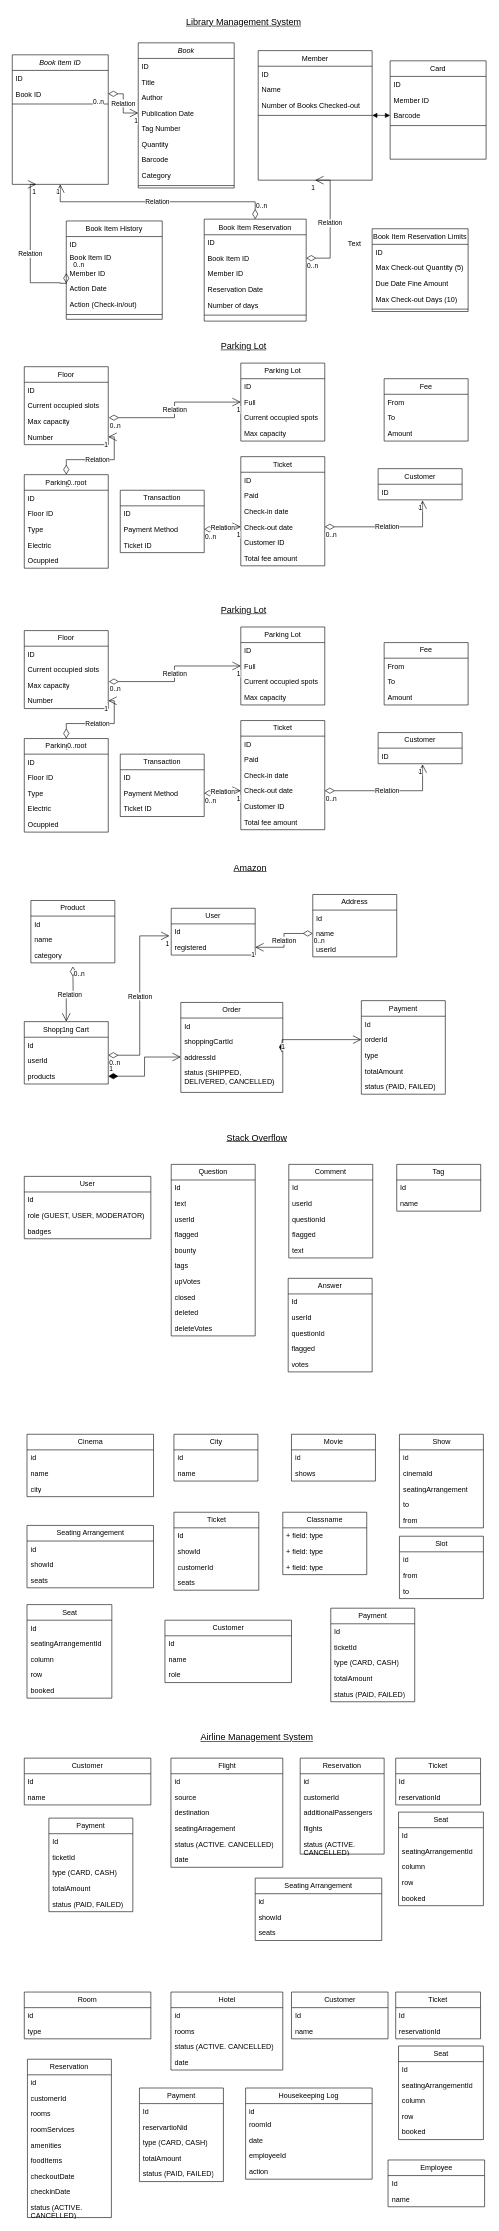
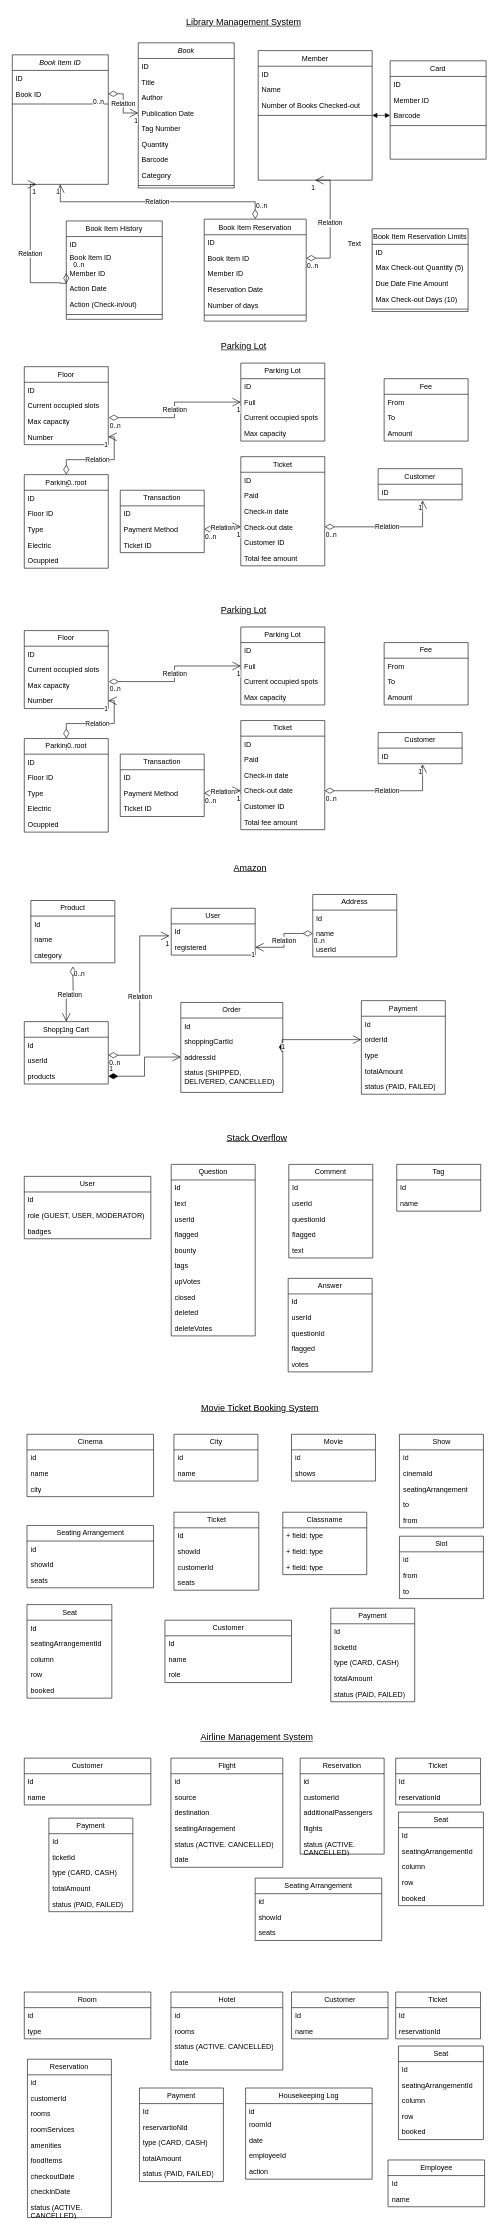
none -> (260, 1407)
